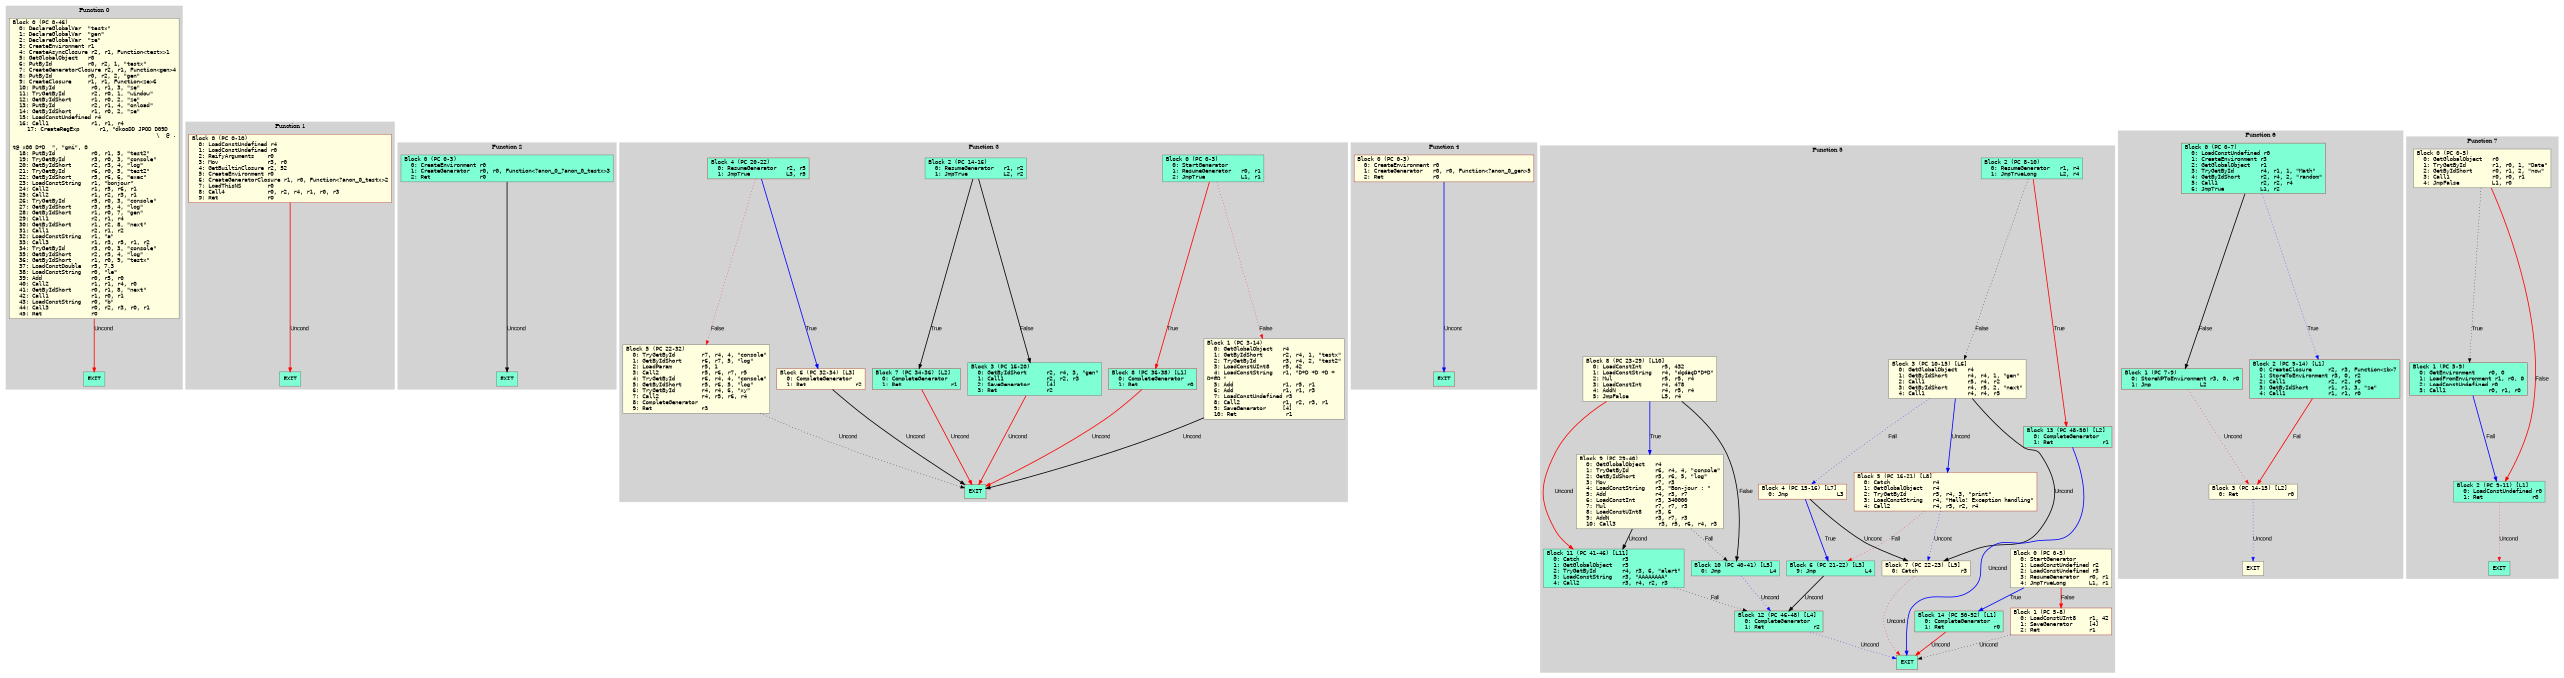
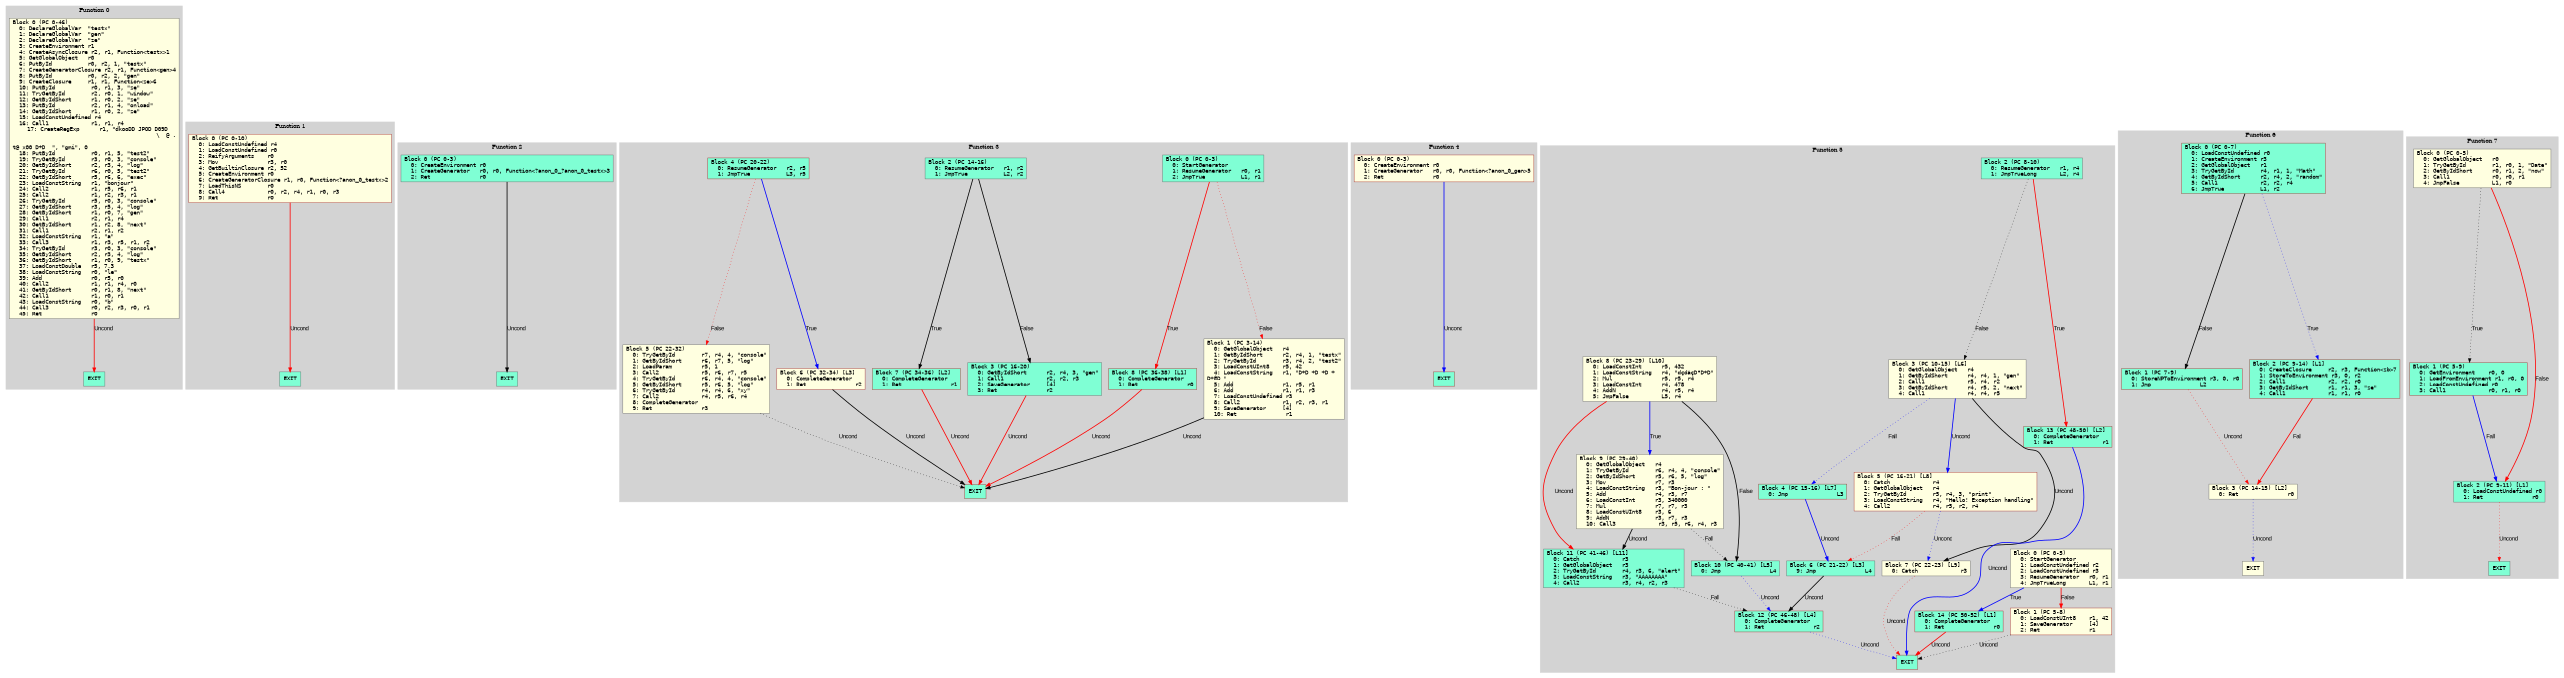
(1803, 492) -> (1803, 492)
(1853, 535) -> none
(1830, 539) -> (1830, 539)
